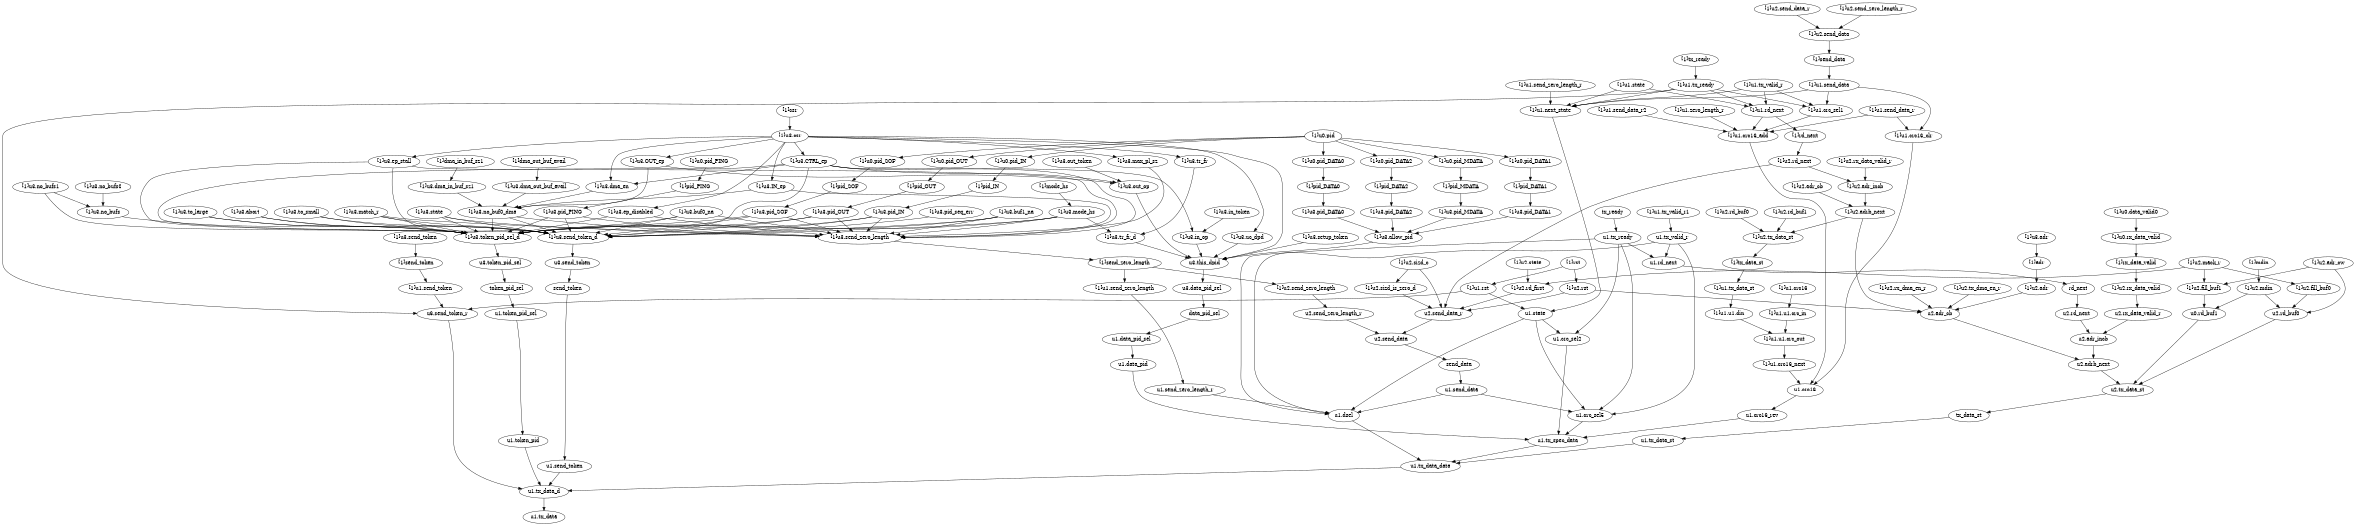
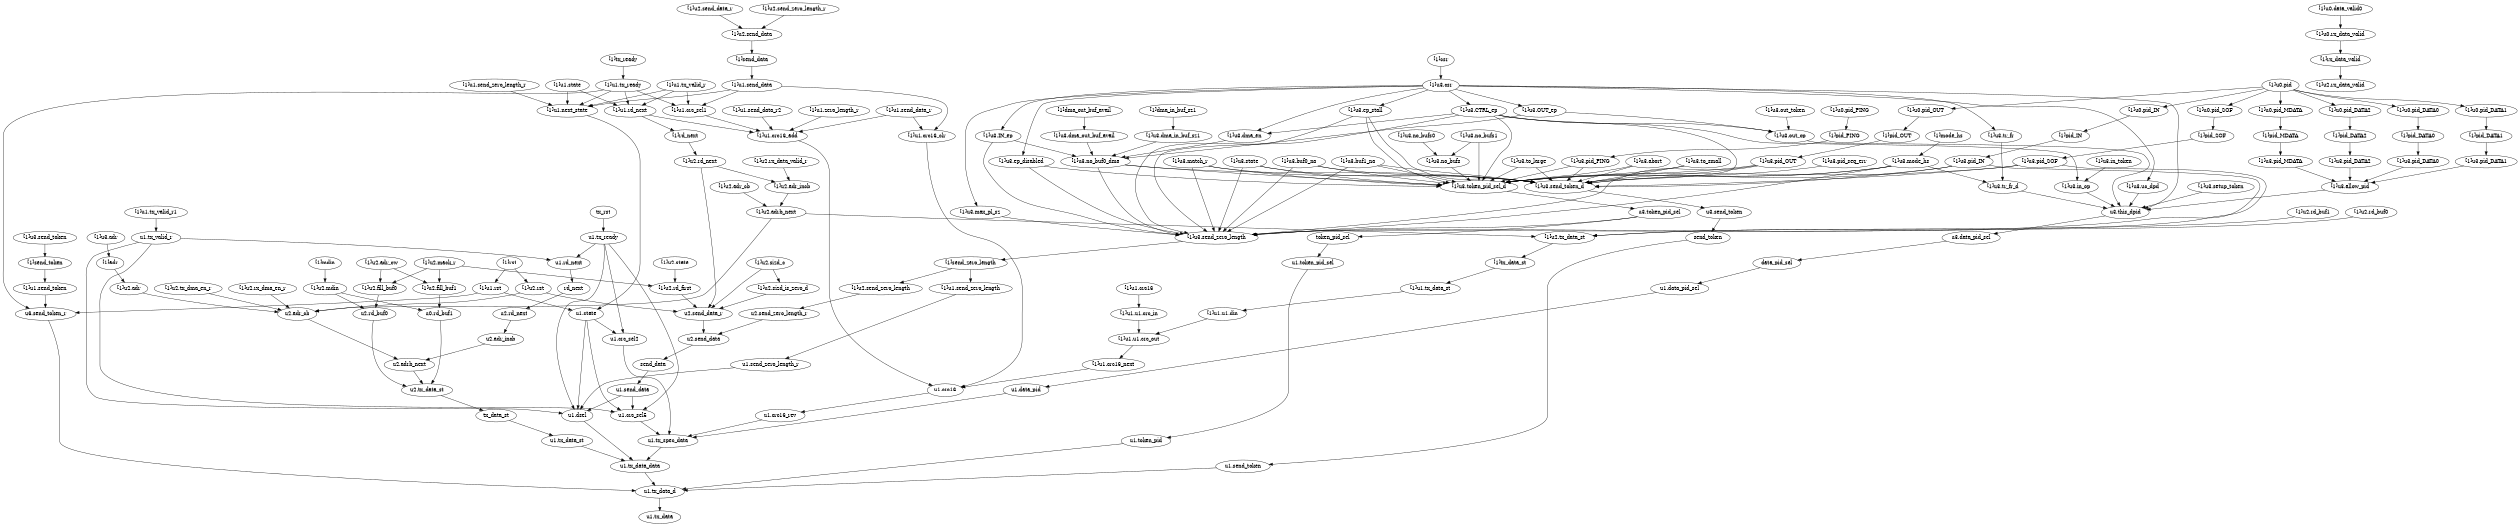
(1613, 212) -> (603, 212)
(699, 229) -> (1485, 227)
(2340, 298) -> (381, 274)
(2138, 314) -> none
